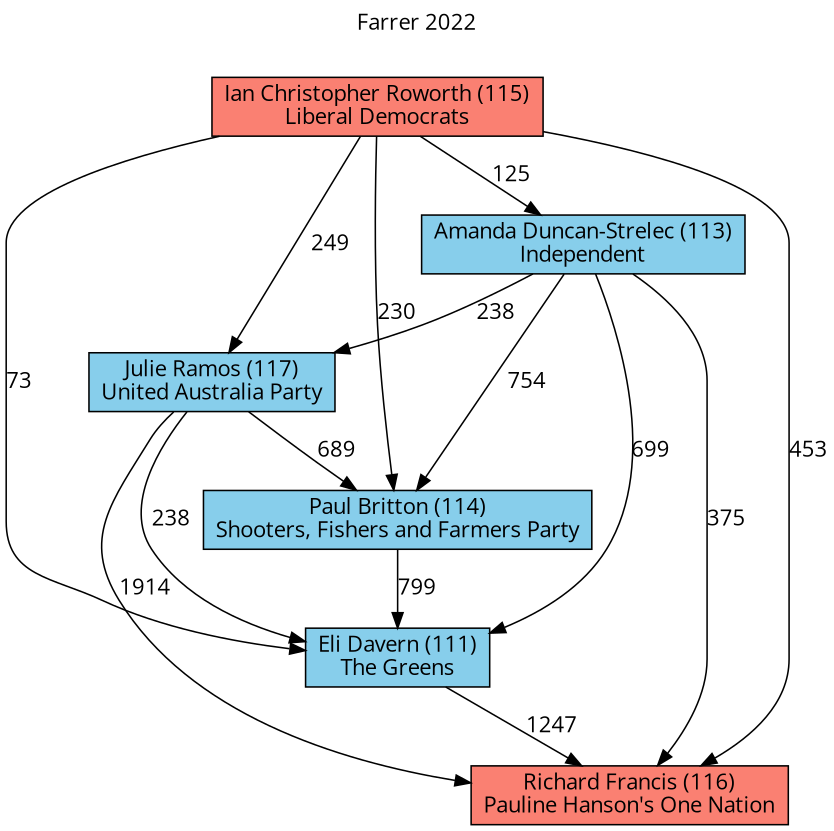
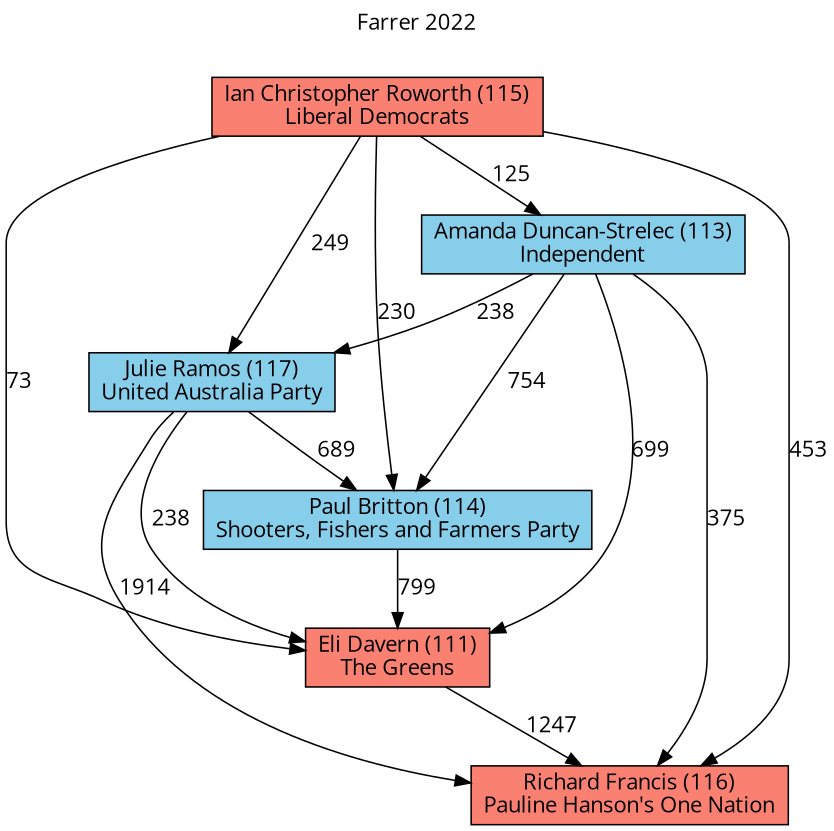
(398, 658) -> (398, 658)
